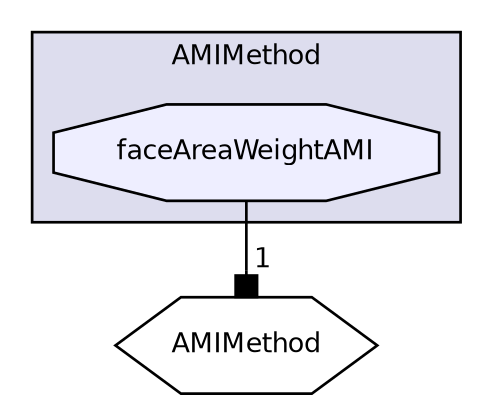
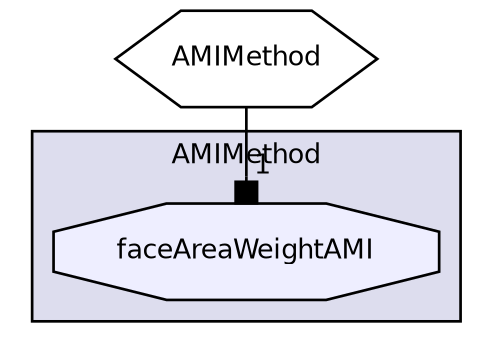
(246, 239) -> (246, 147)
